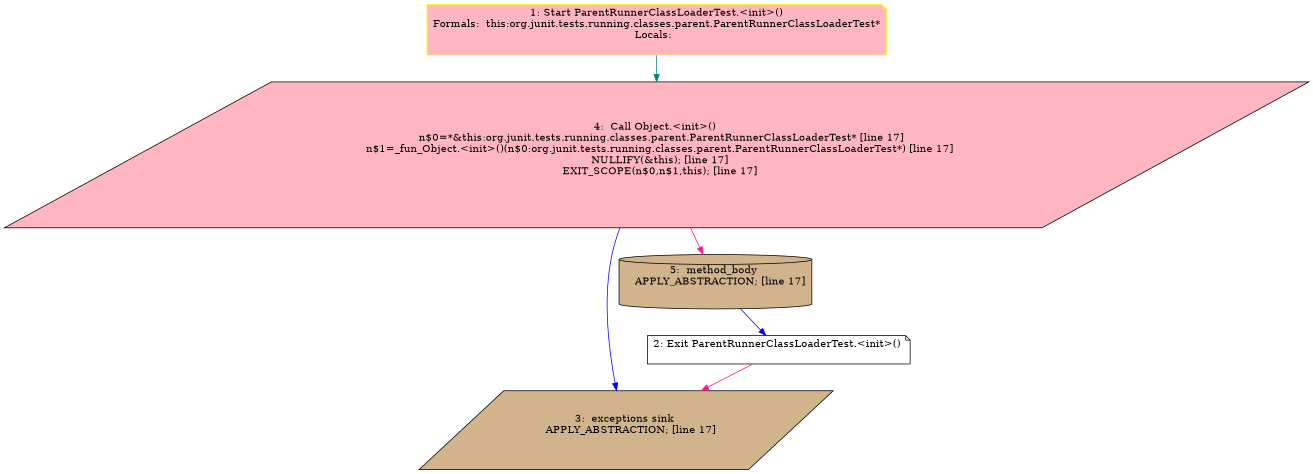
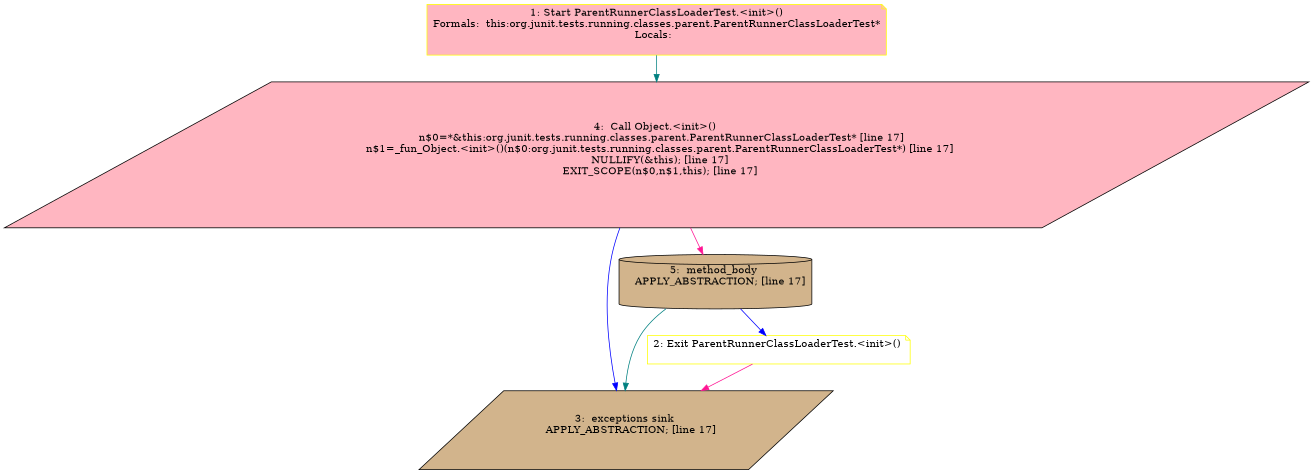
none -> (637, 341)
(779, 350) -> (779, 350)
